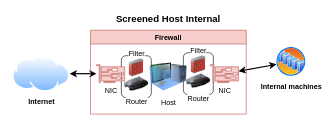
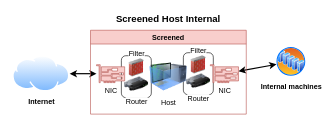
(168, 38) -> (168, 38)
